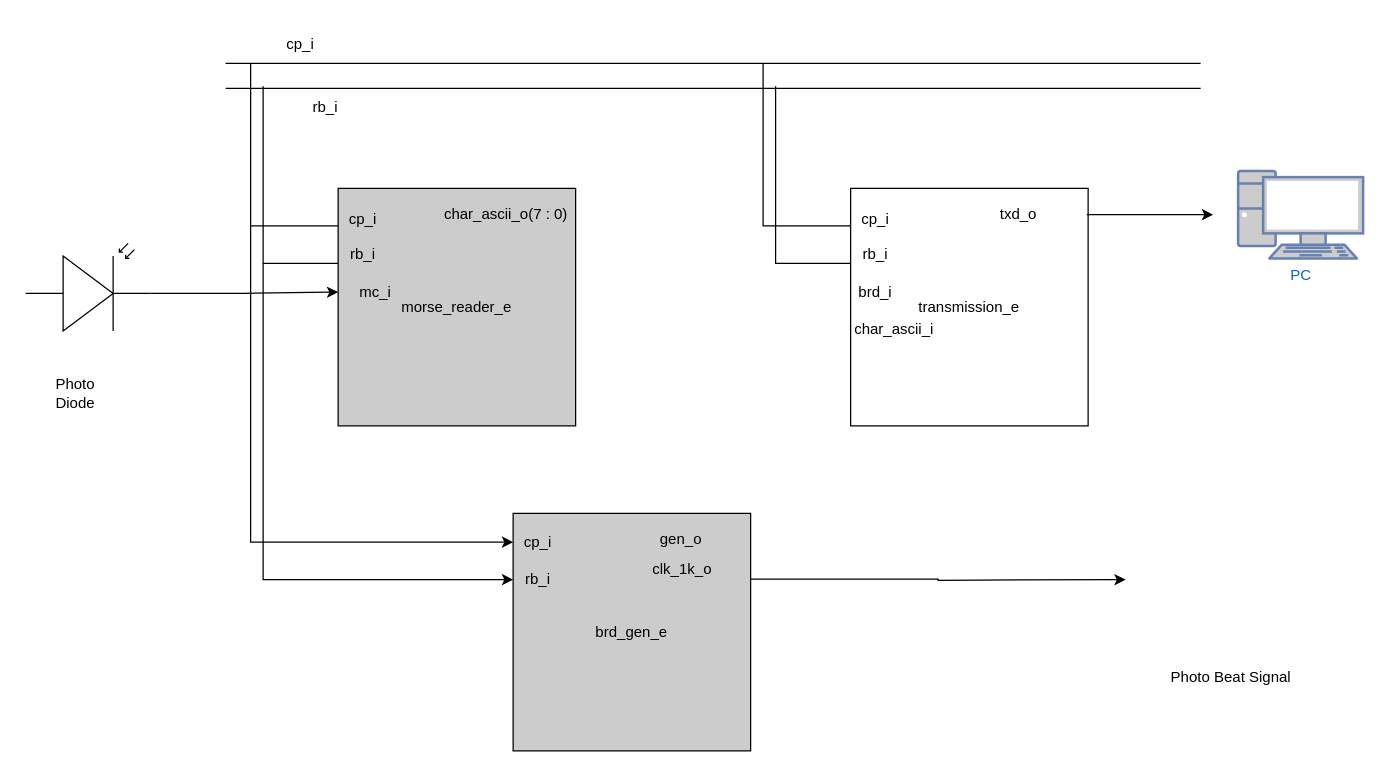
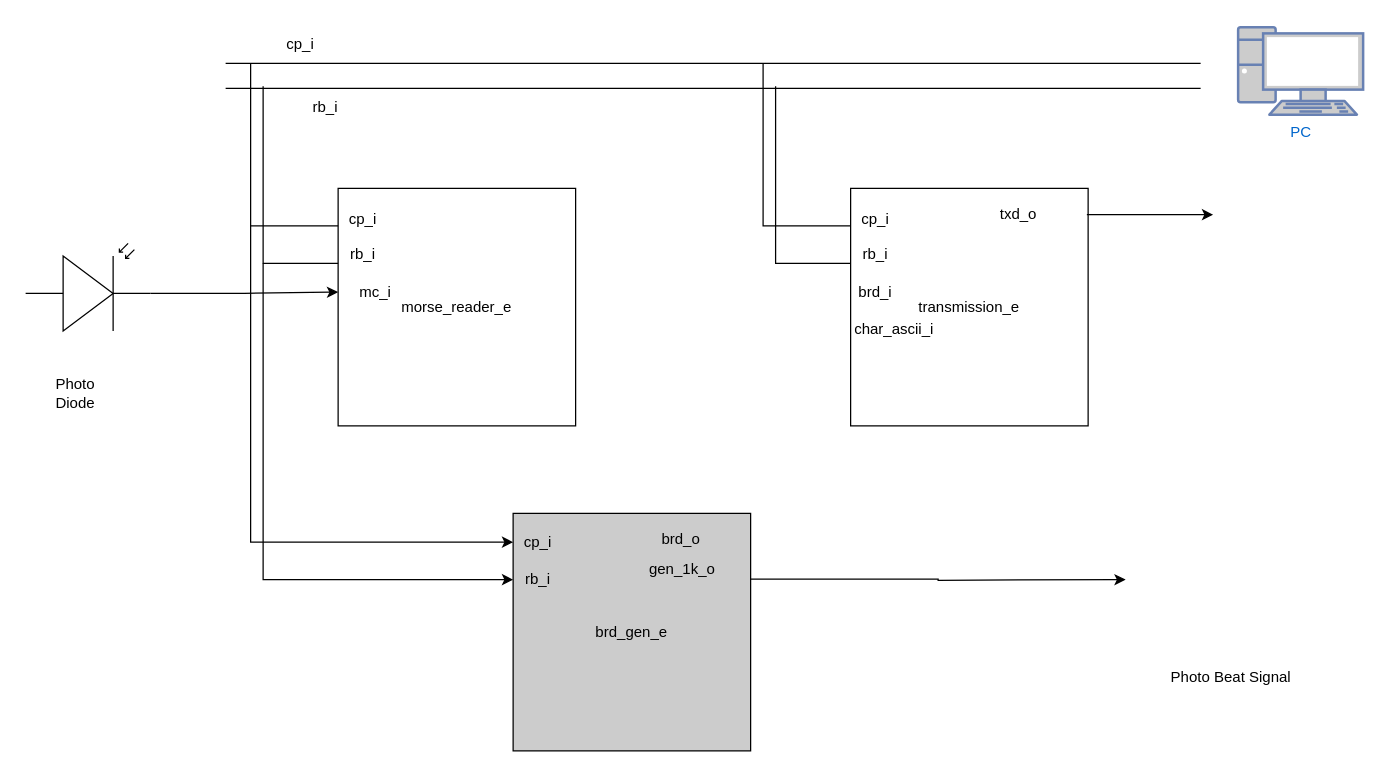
(506, 214) -> none
(1301, 214) -> (1301, 71)
(457, 307) -> (457, 307)
(681, 539) -> (681, 539)
(683, 569) -> (683, 569)
